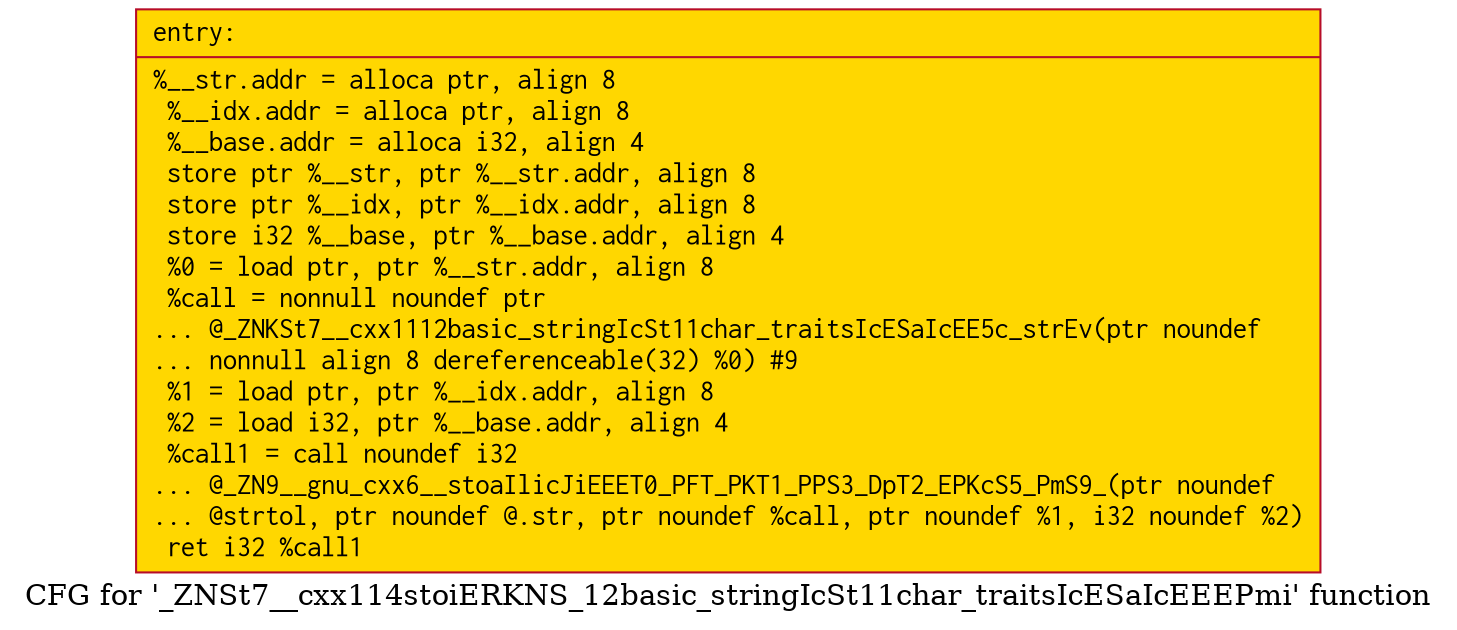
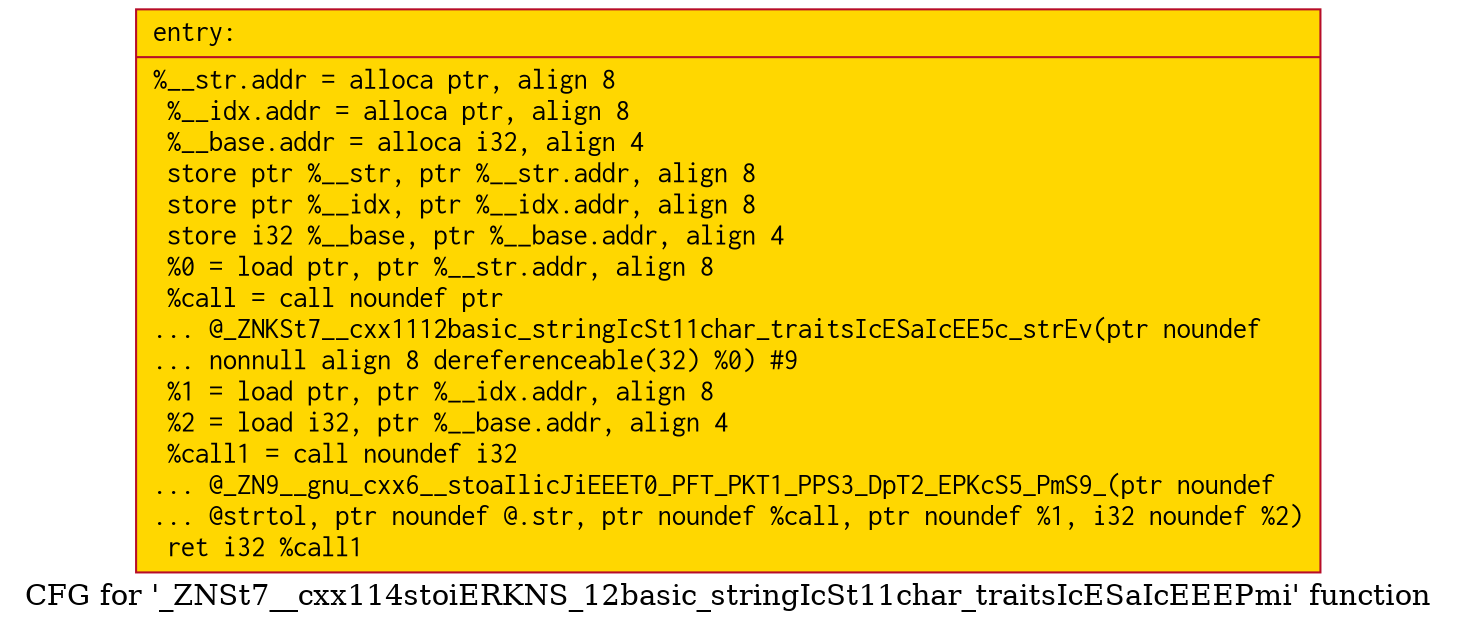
(350, 298) -> (328, 298)
